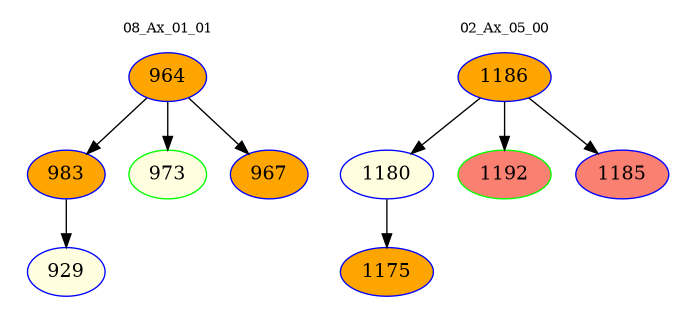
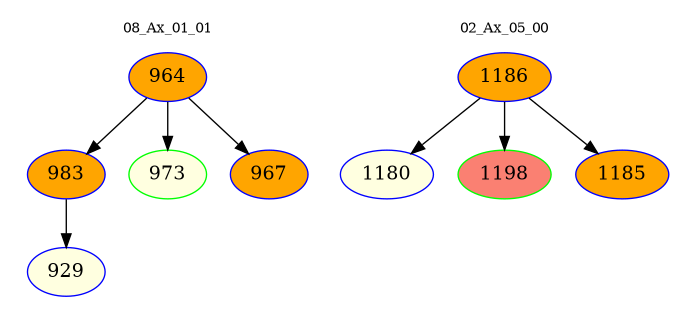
(505, 175) -> (505, 175)
(622, 175) -> (622, 175)
(387, 272) -> none
